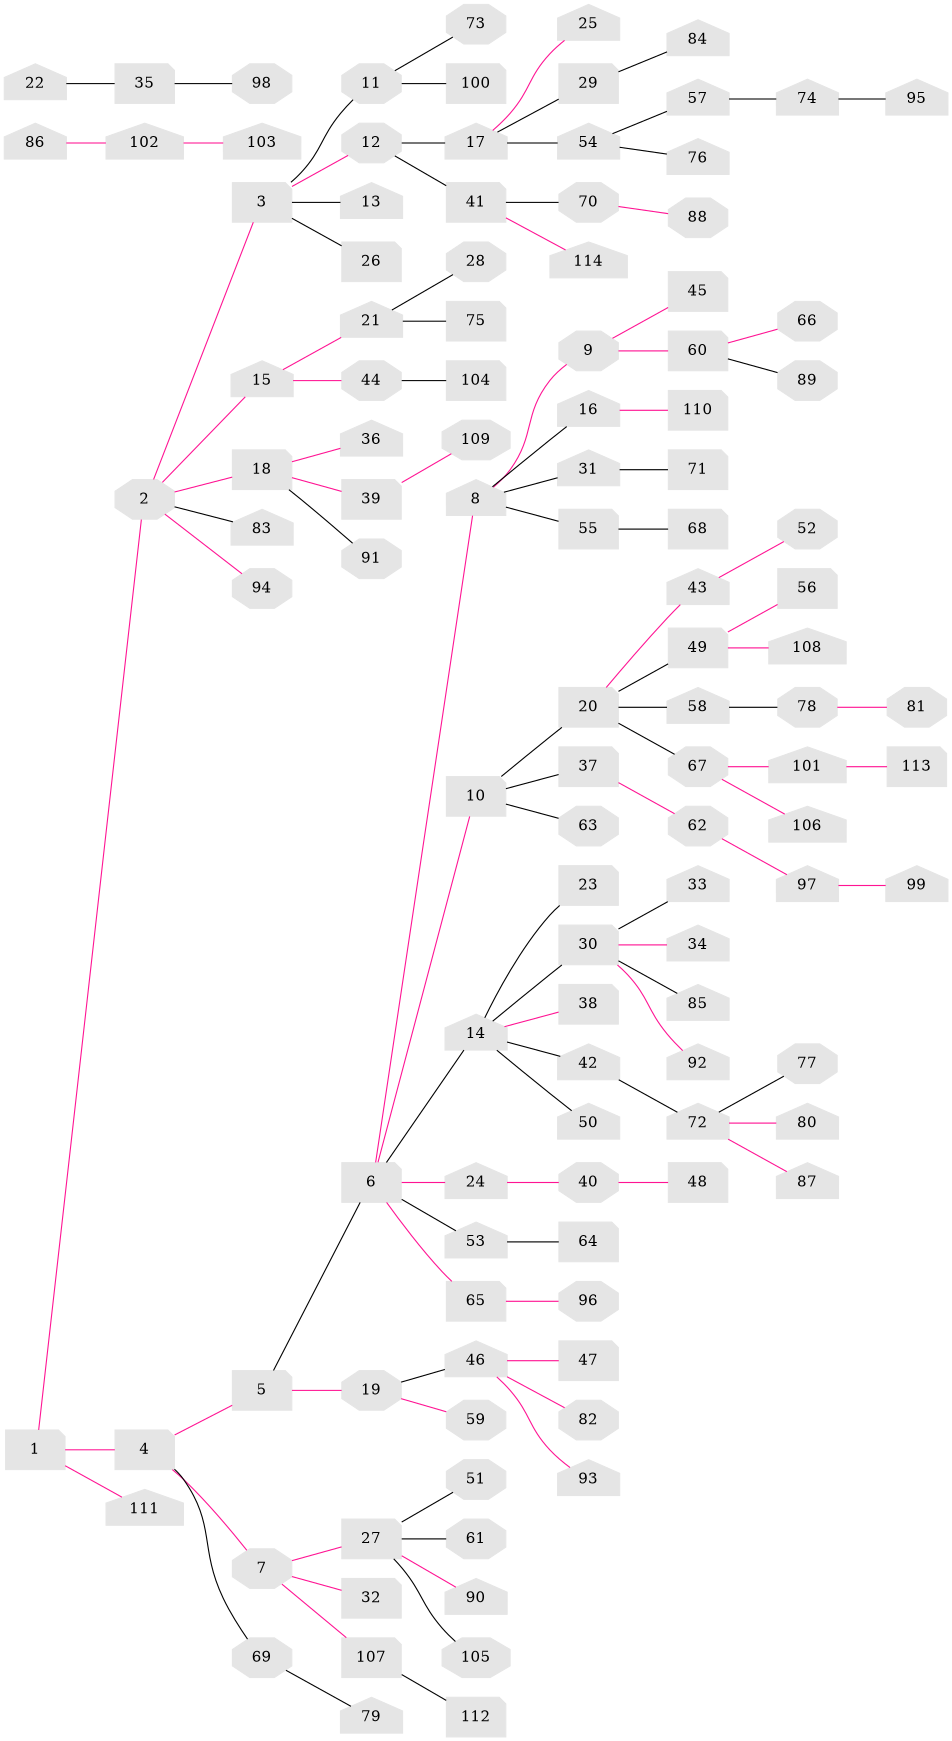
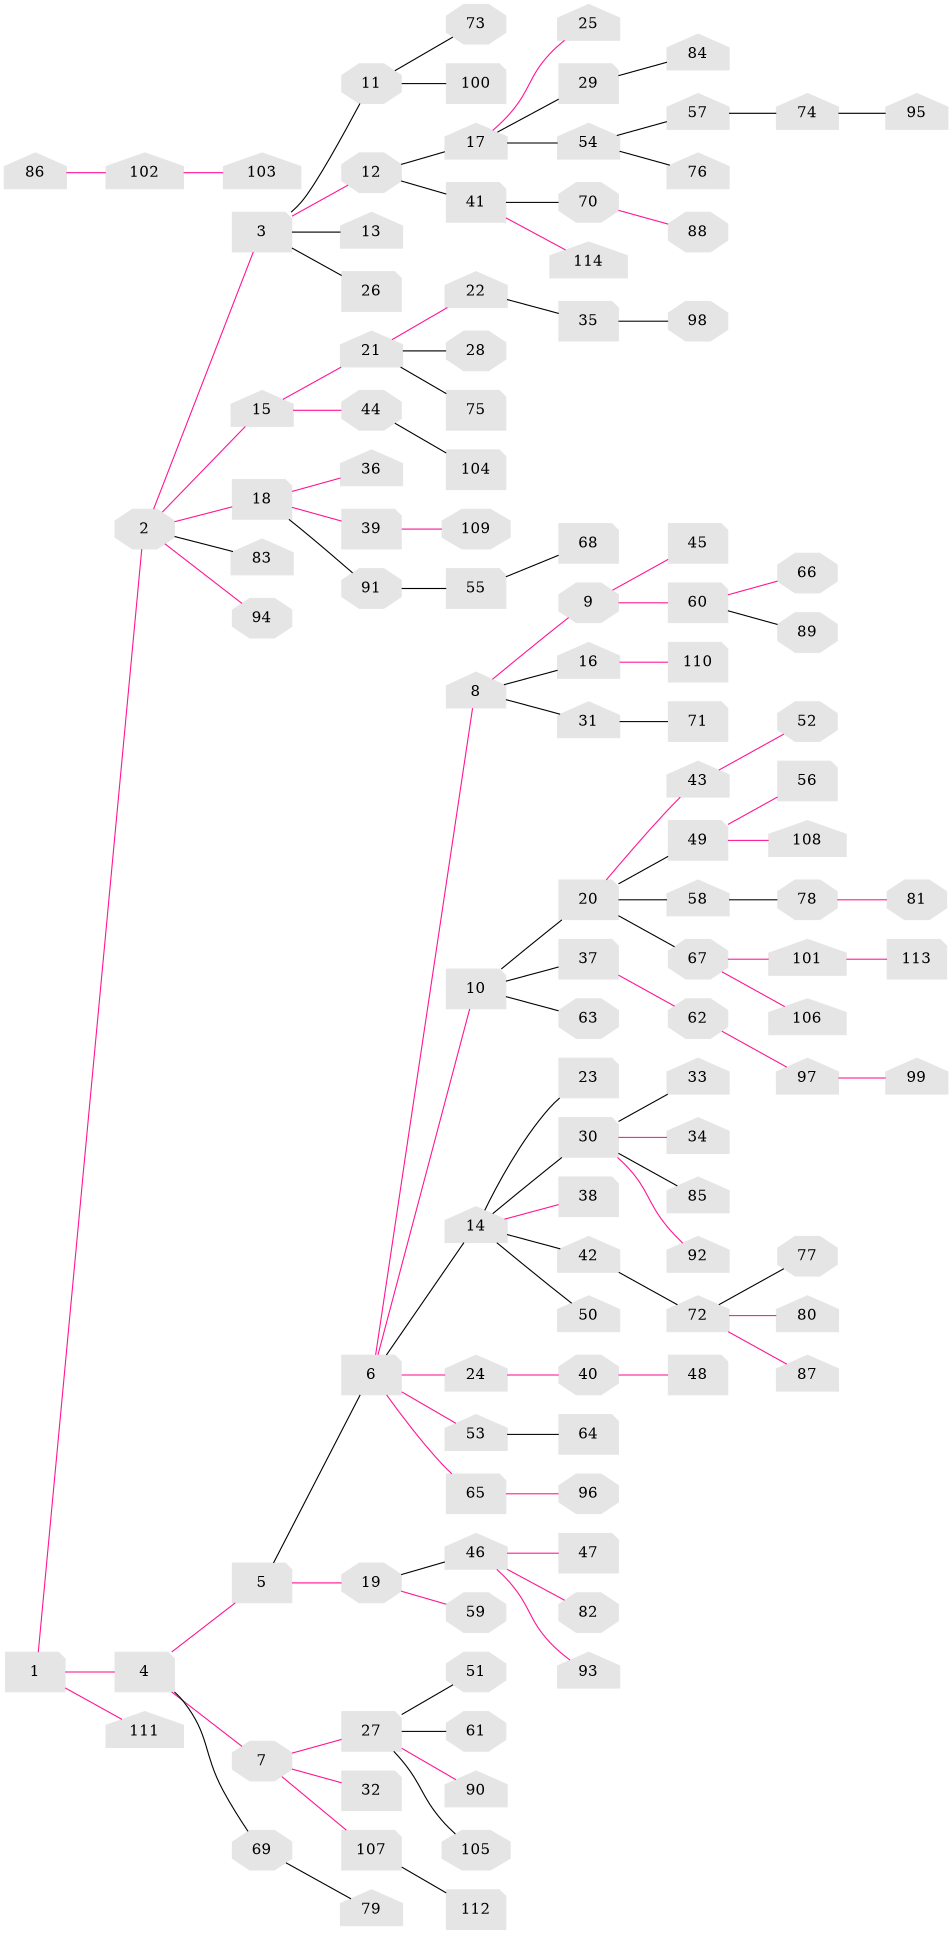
none -> (420, 324)
(532, 514) -> (424, 588)
(429, 1215) -> (429, 1408)
